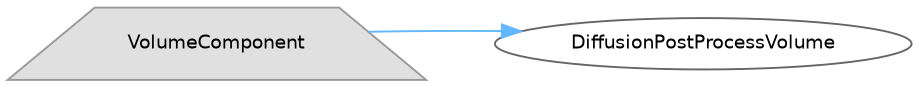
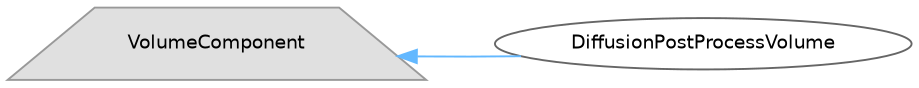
(435, 31) -> (469, 57)
